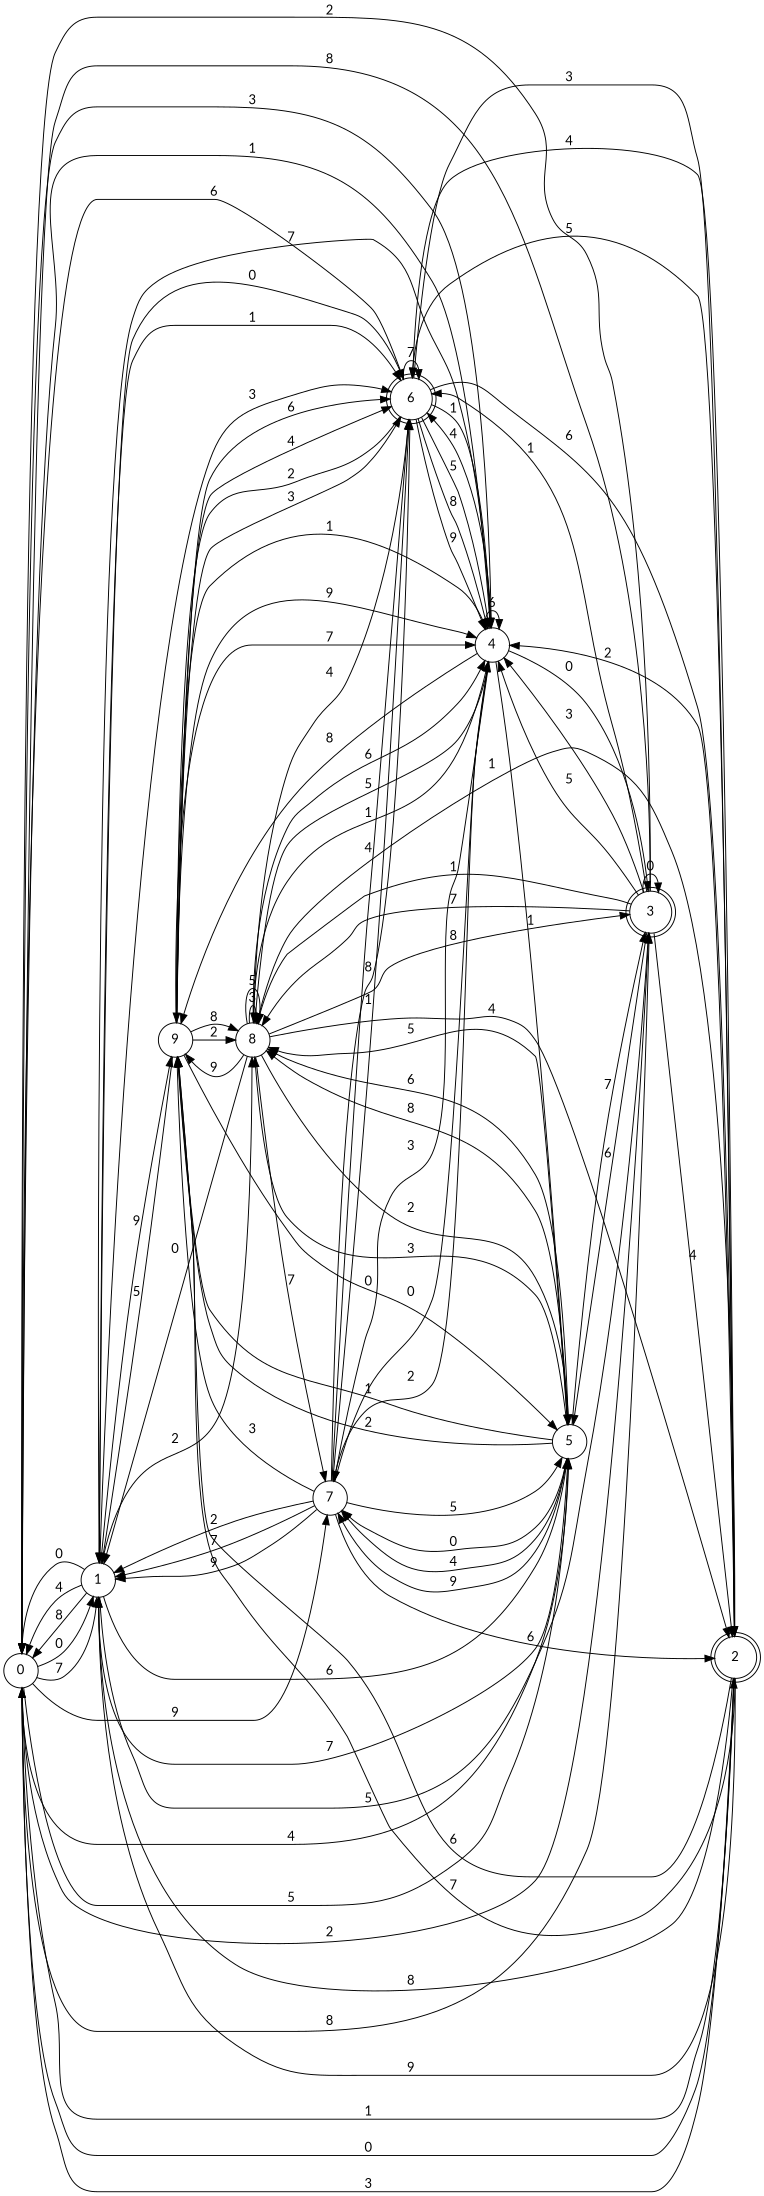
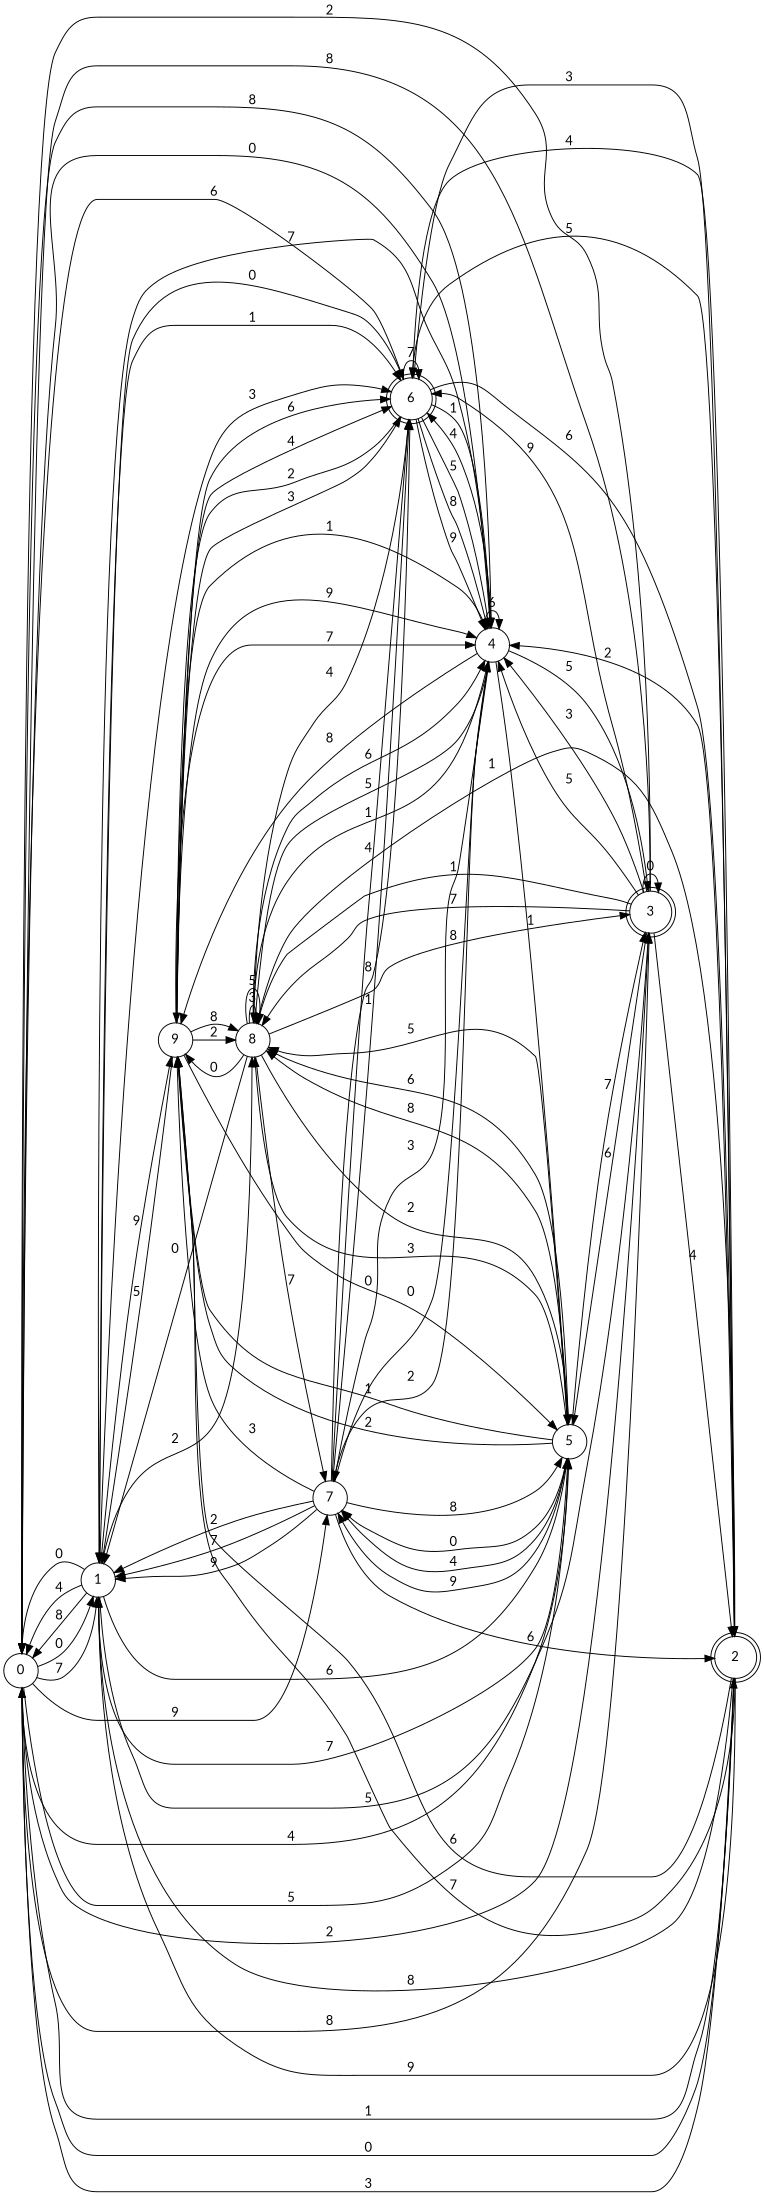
(253, 101) -> (253, 101)
(253, 149) -> (253, 149)
(531, 449) -> (531, 449)
(570, 667) -> (570, 667)
(214, 1068) -> (214, 1068)
(590, 1179) -> none
(454, 1508) -> (454, 1508)
